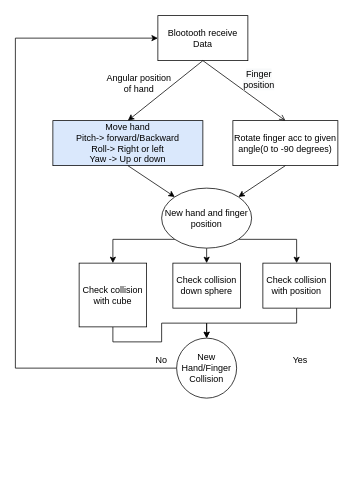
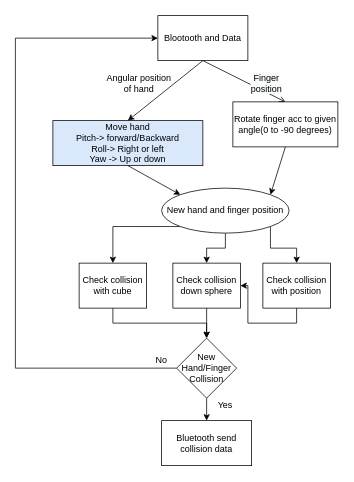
(203, 38) -> (203, 38)
(259, 79) -> (267, 83)
(285, 143) -> (285, 124)
(207, 218) -> (225, 210)
(113, 295) -> (113, 285)
none -> (207, 314)
(229, 323) -> (248, 286)
(300, 360) -> (225, 405)
(207, 368) -> (207, 368)
none -> (207, 406)
none -> (207, 443)
